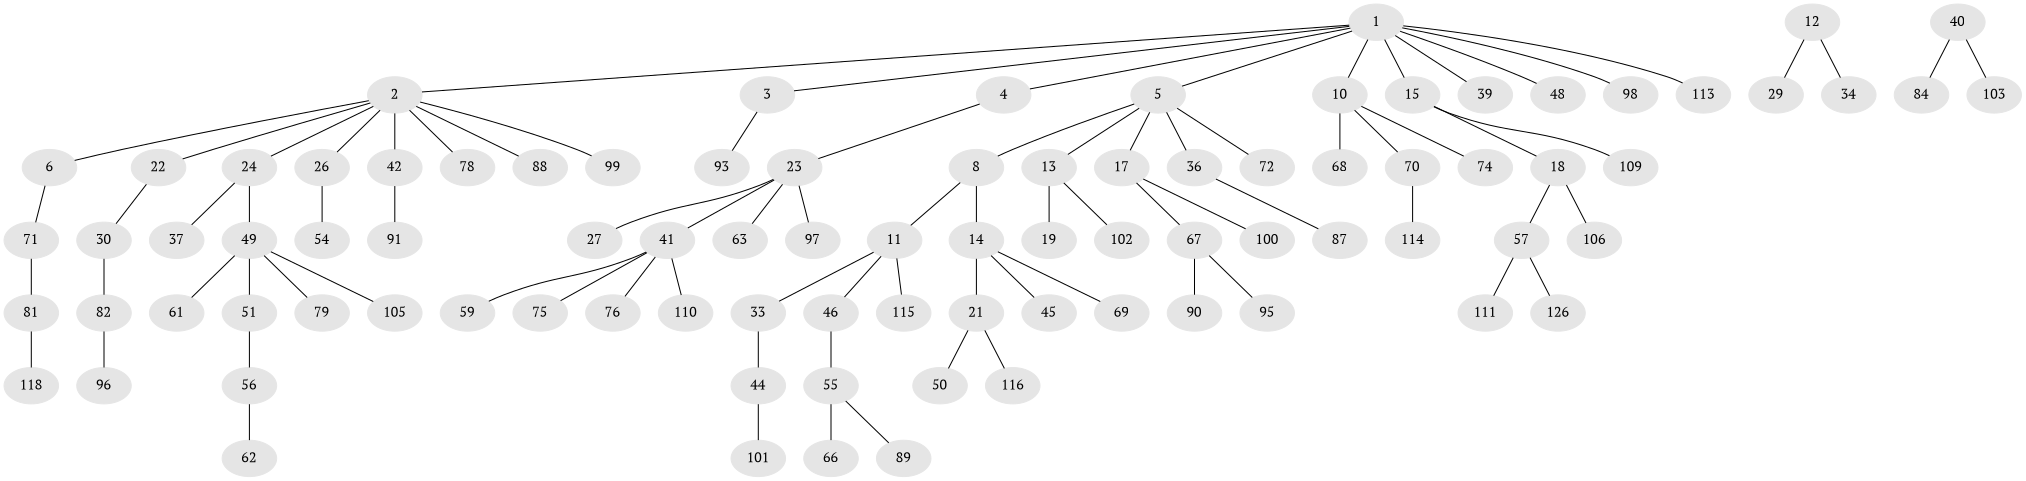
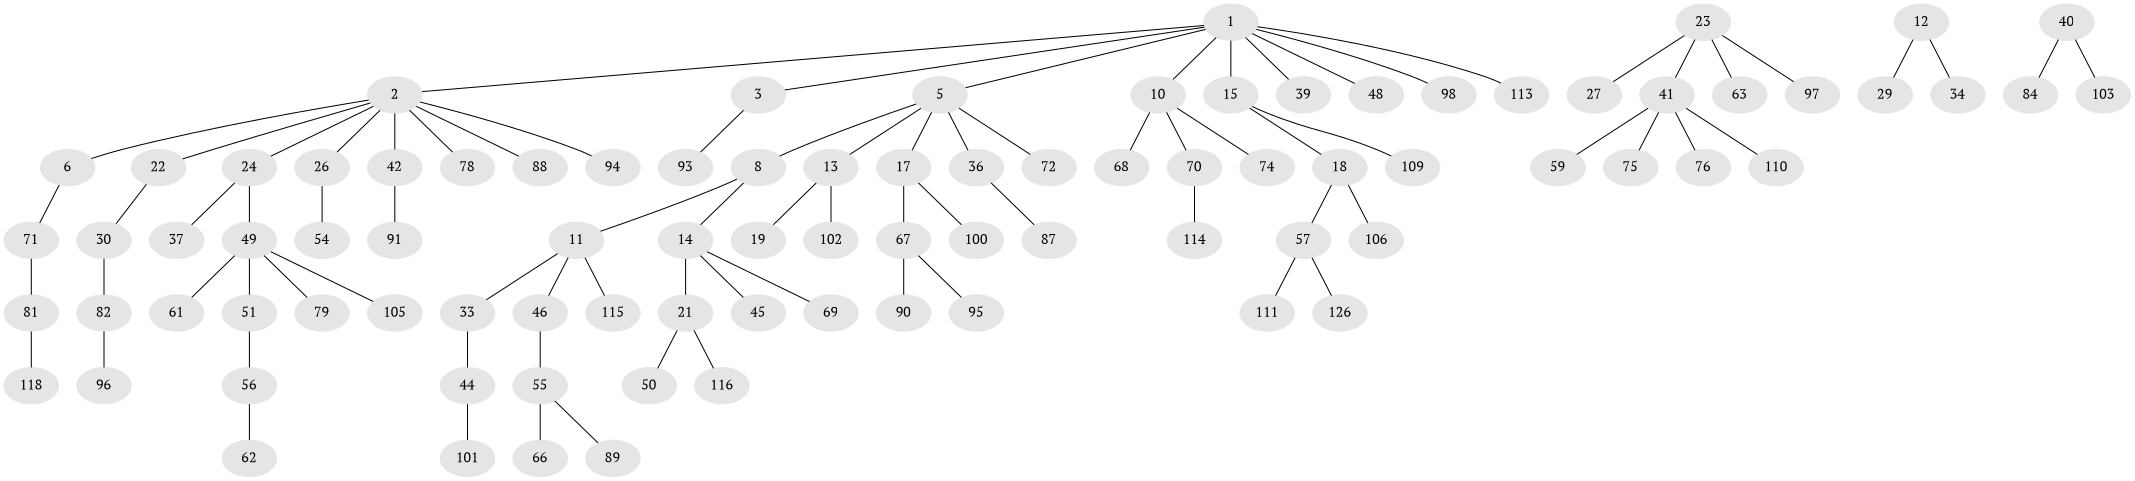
(1004, 95) -> none
(613, 168) -> (613, 168)
